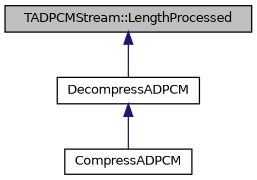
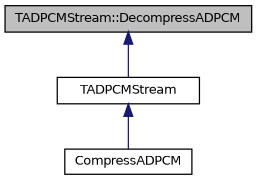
(128, 19) -> (128, 19)
(128, 91) -> (128, 91)
